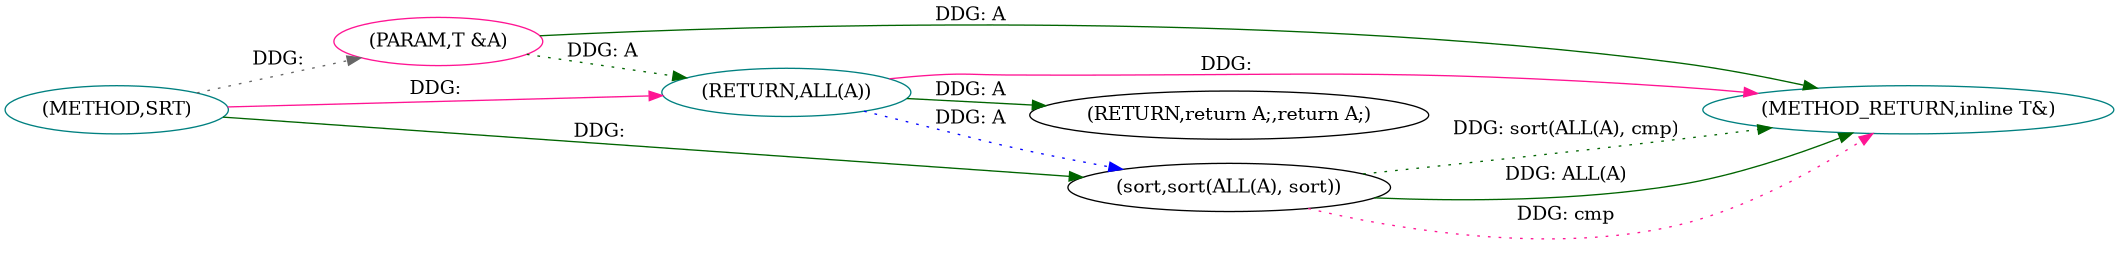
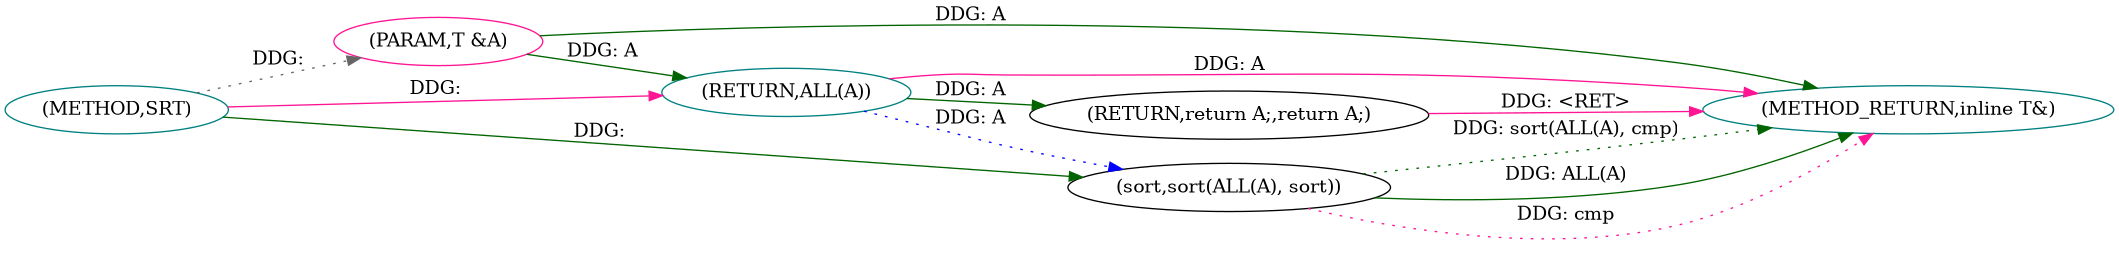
(600, 65) -> (600, 65)
(1229, 65) -> (1229, 65)
none -> (1559, 113)
